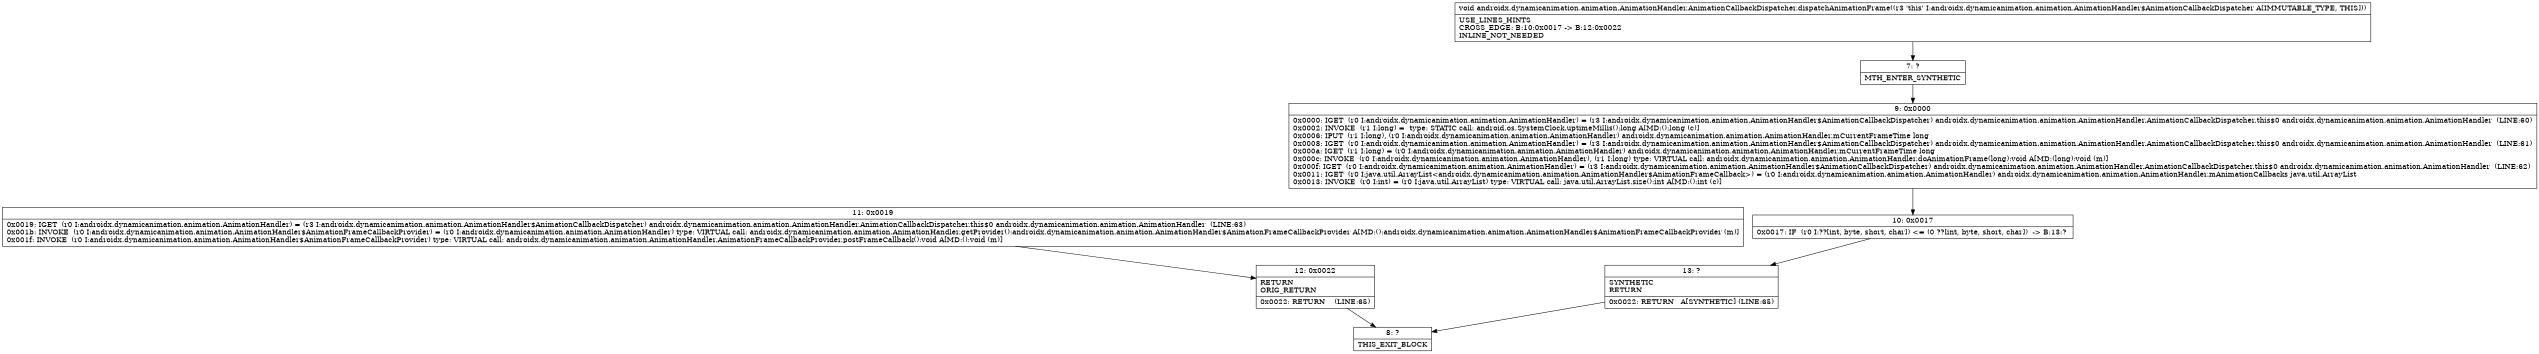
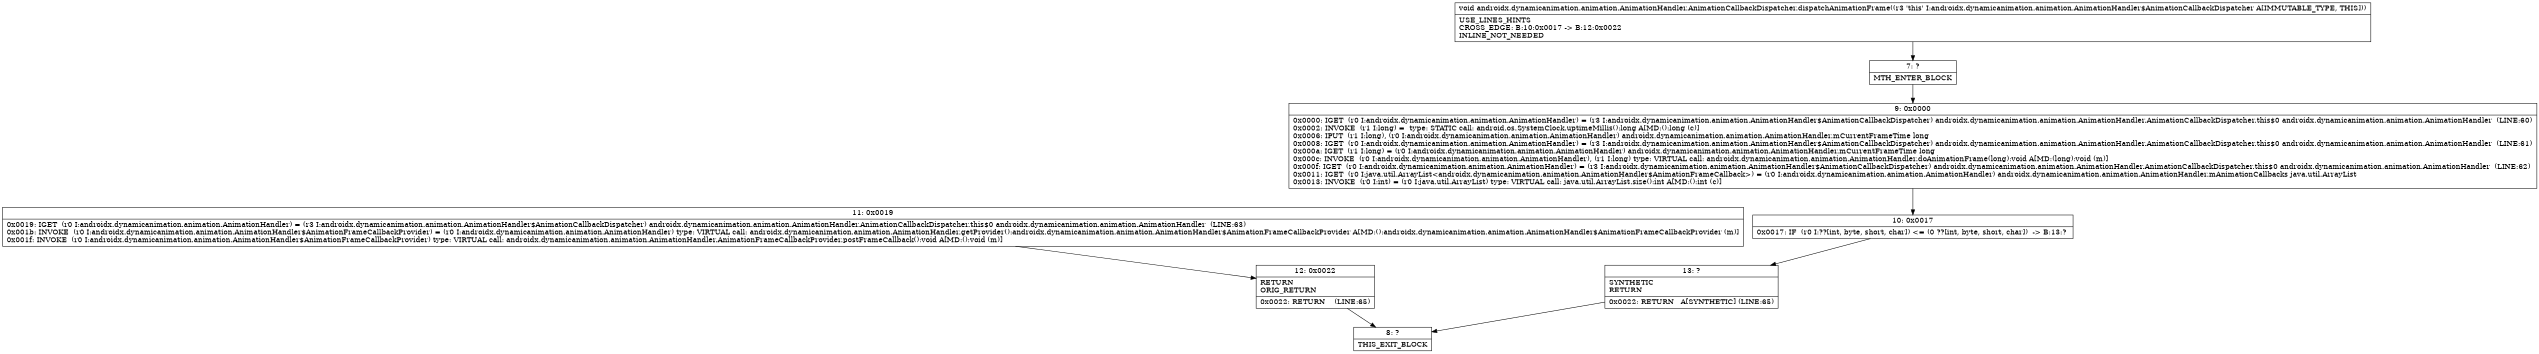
(1913, 78) -> (1913, 78)
